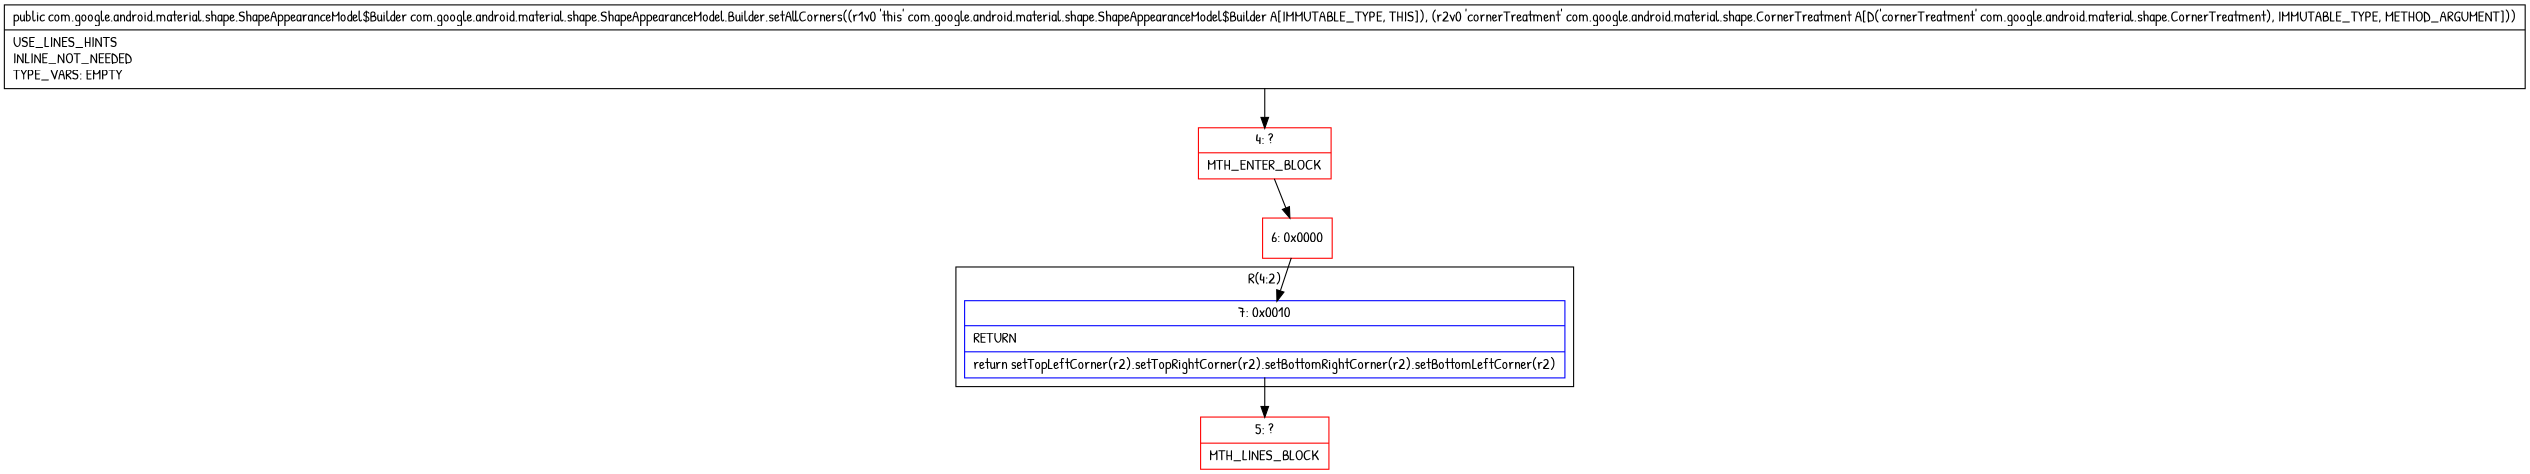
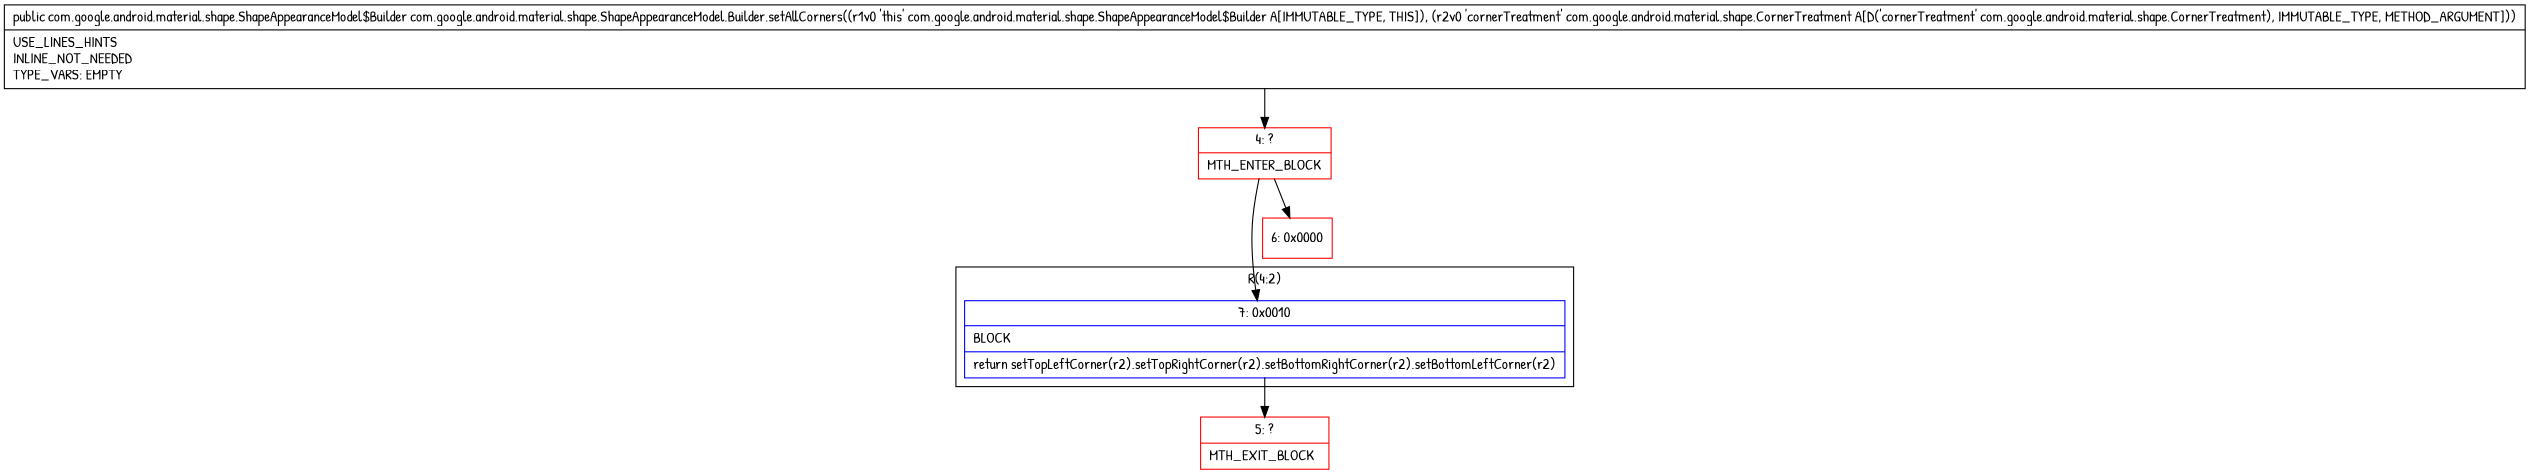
(1286, 274) -> (1252, 234)
(995, 338) -> (992, 338)
(1265, 456) -> (1262, 456)
